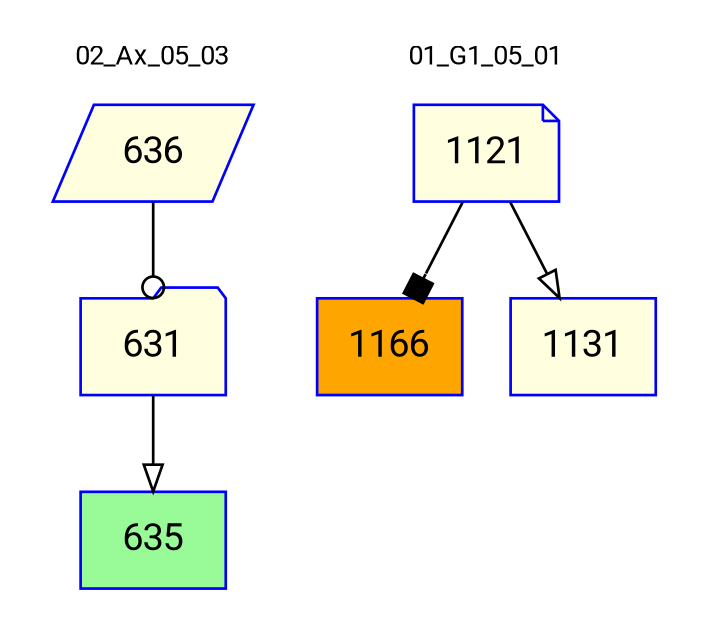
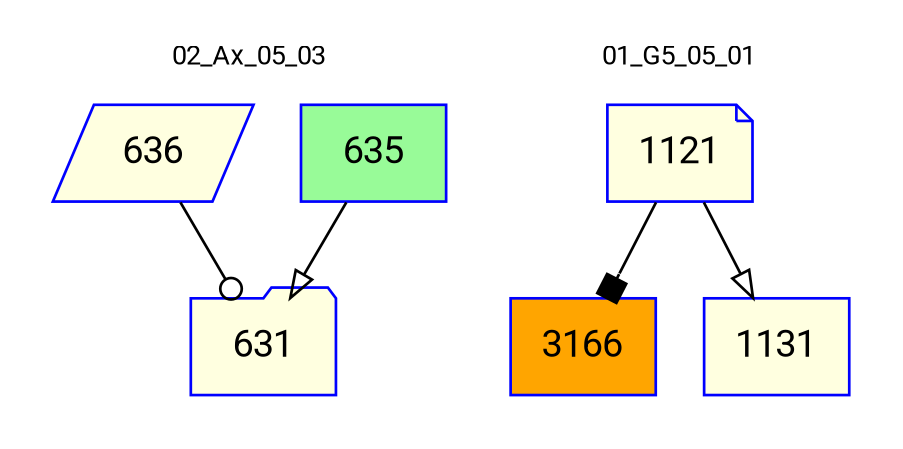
(486, 58) -> (680, 58)
(390, 347) -> (583, 347)
(153, 430) -> (325, 238)
